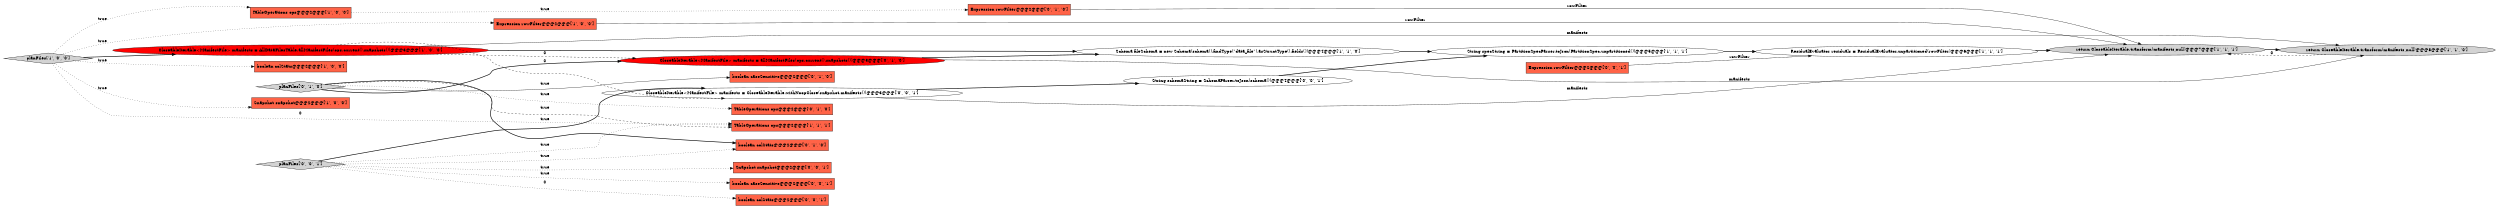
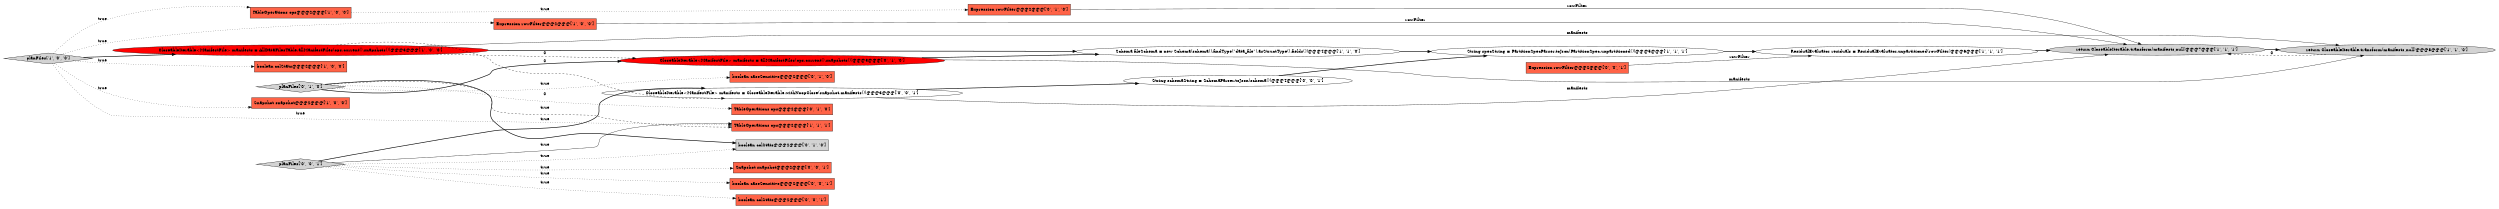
(530, 90) -> (530, 90)
(545, 94) -> (545, 94)
(301, 113) -> (301, 113)
(782, 145) -> (782, 145)
(534, 151) -> (534, 151)
(545, 182) -> (545, 182)
